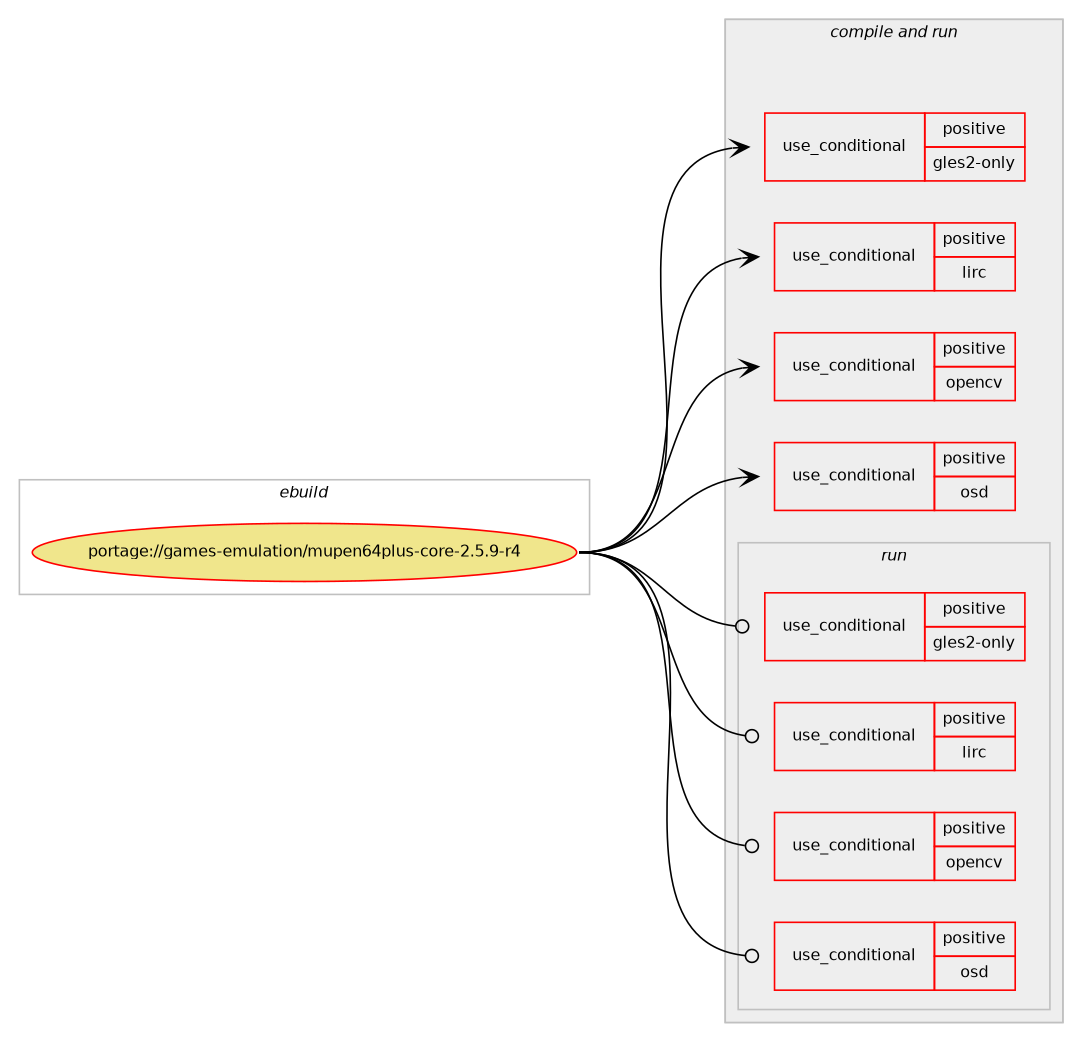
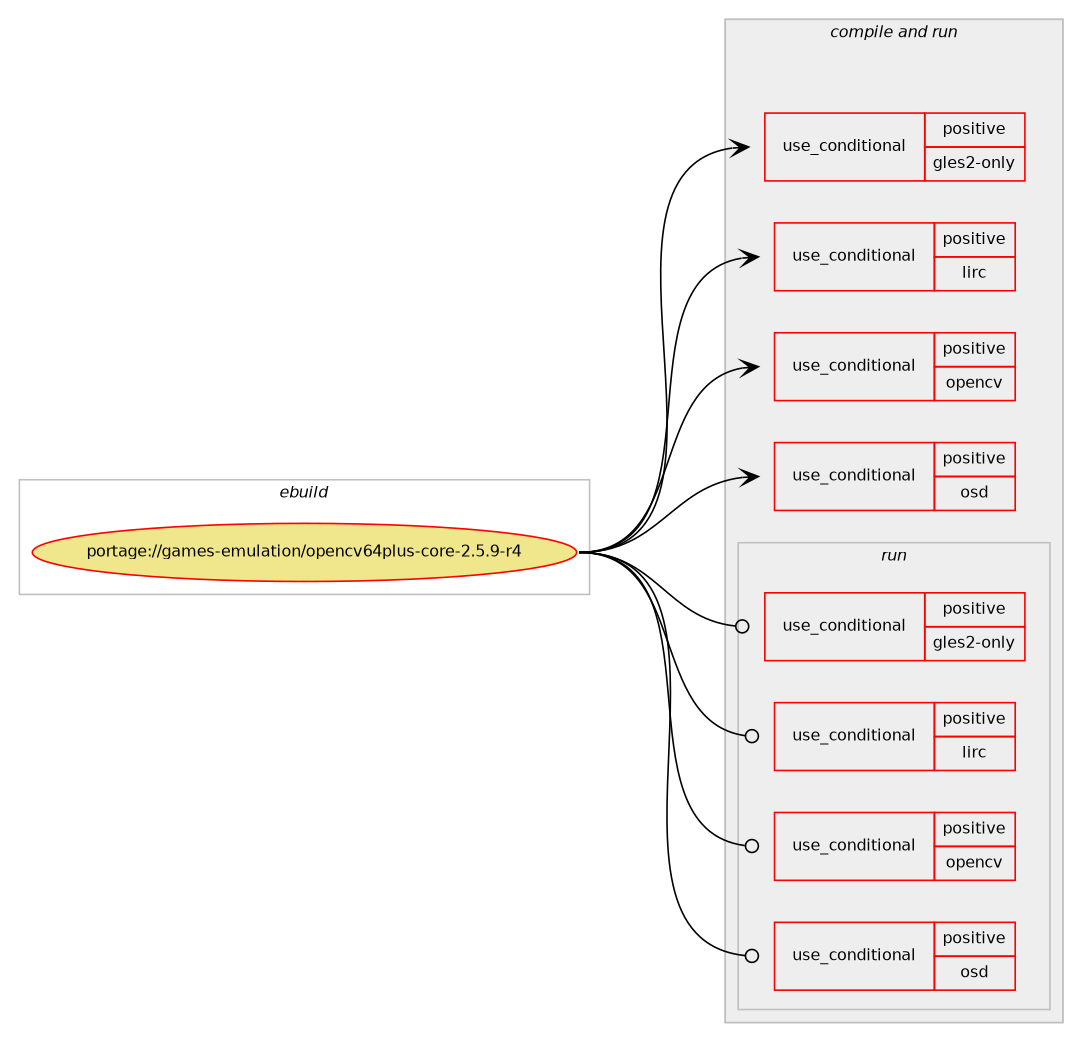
(304, 552) -> (304, 552)
